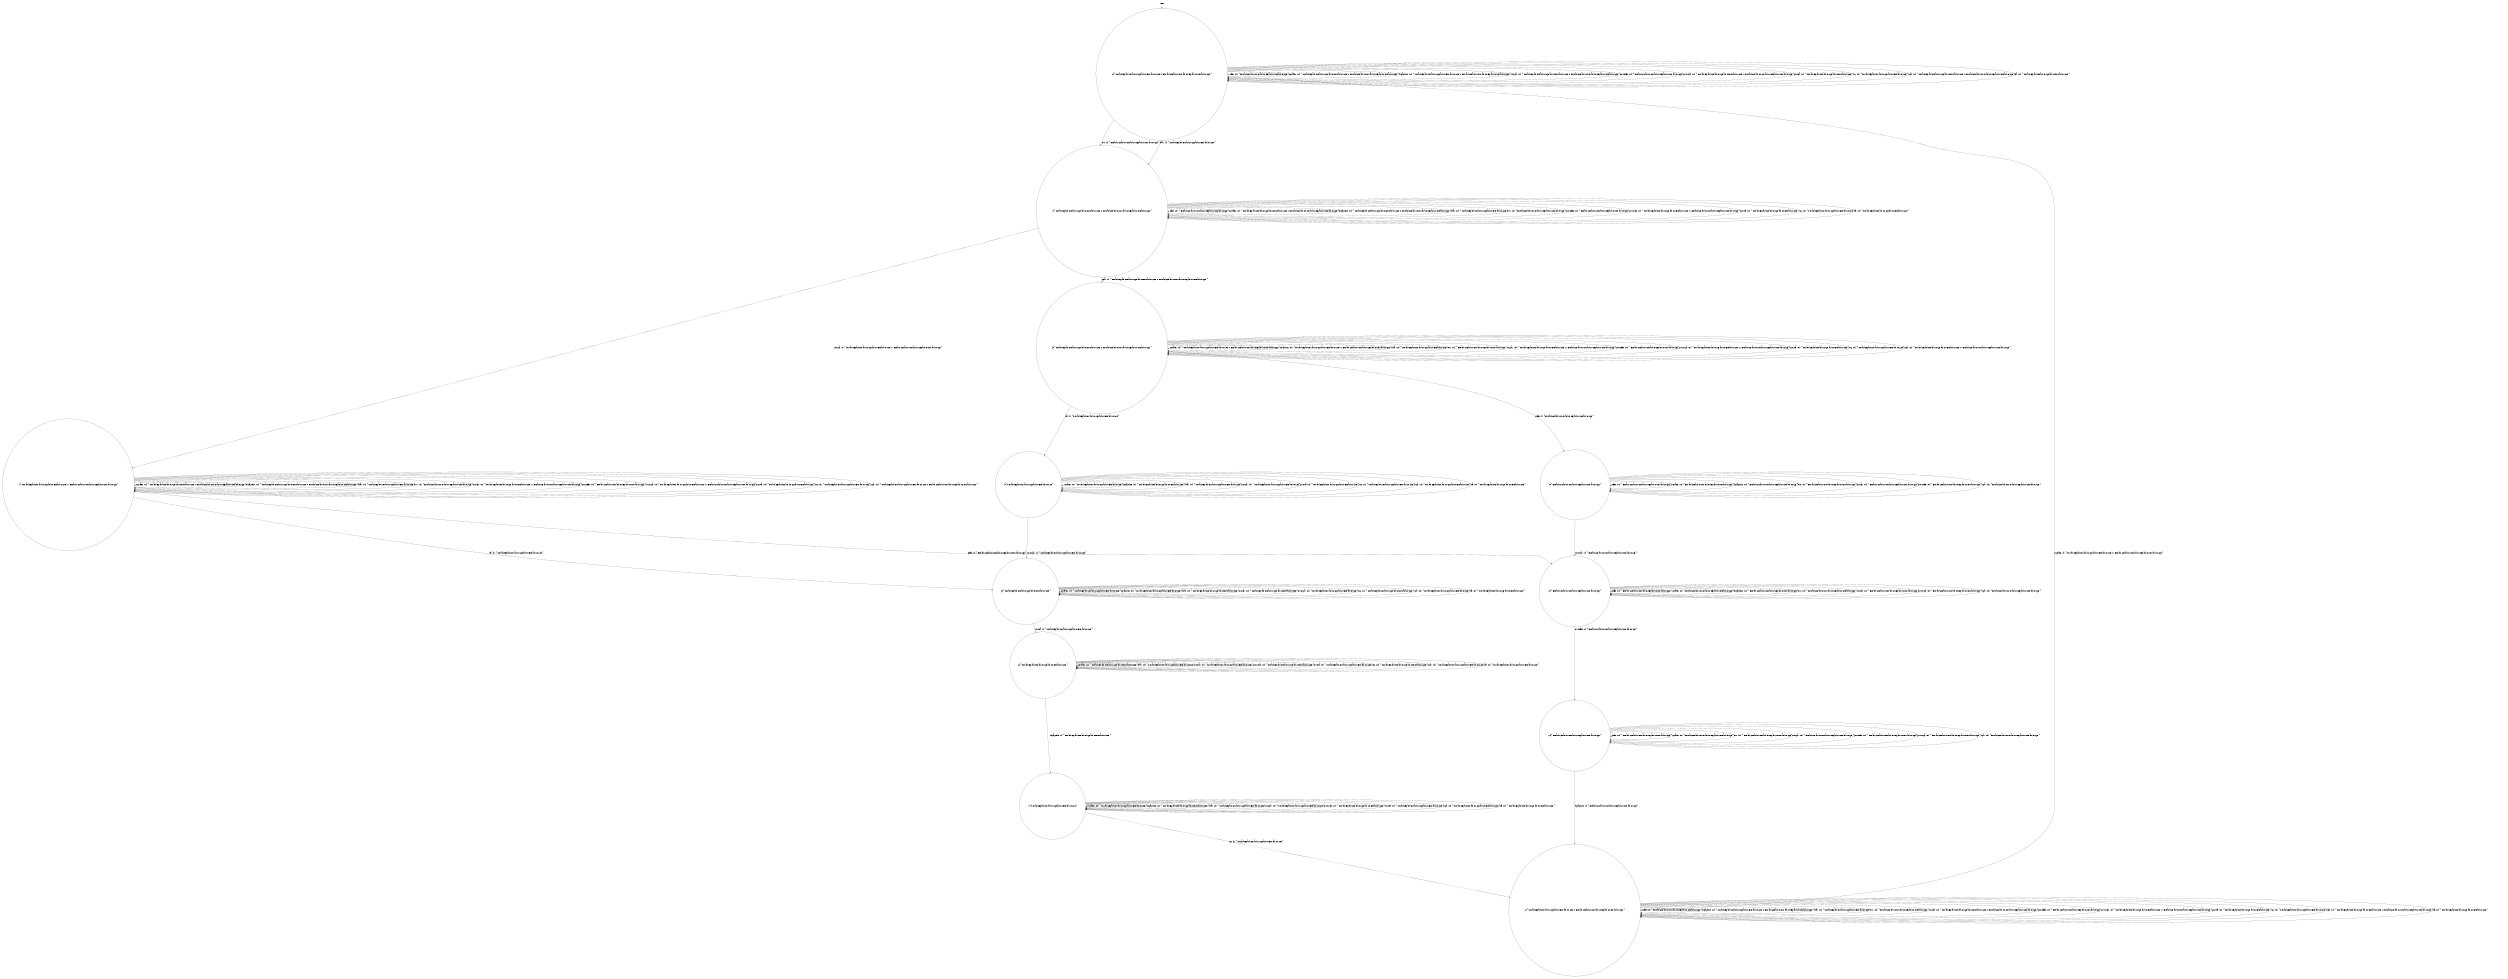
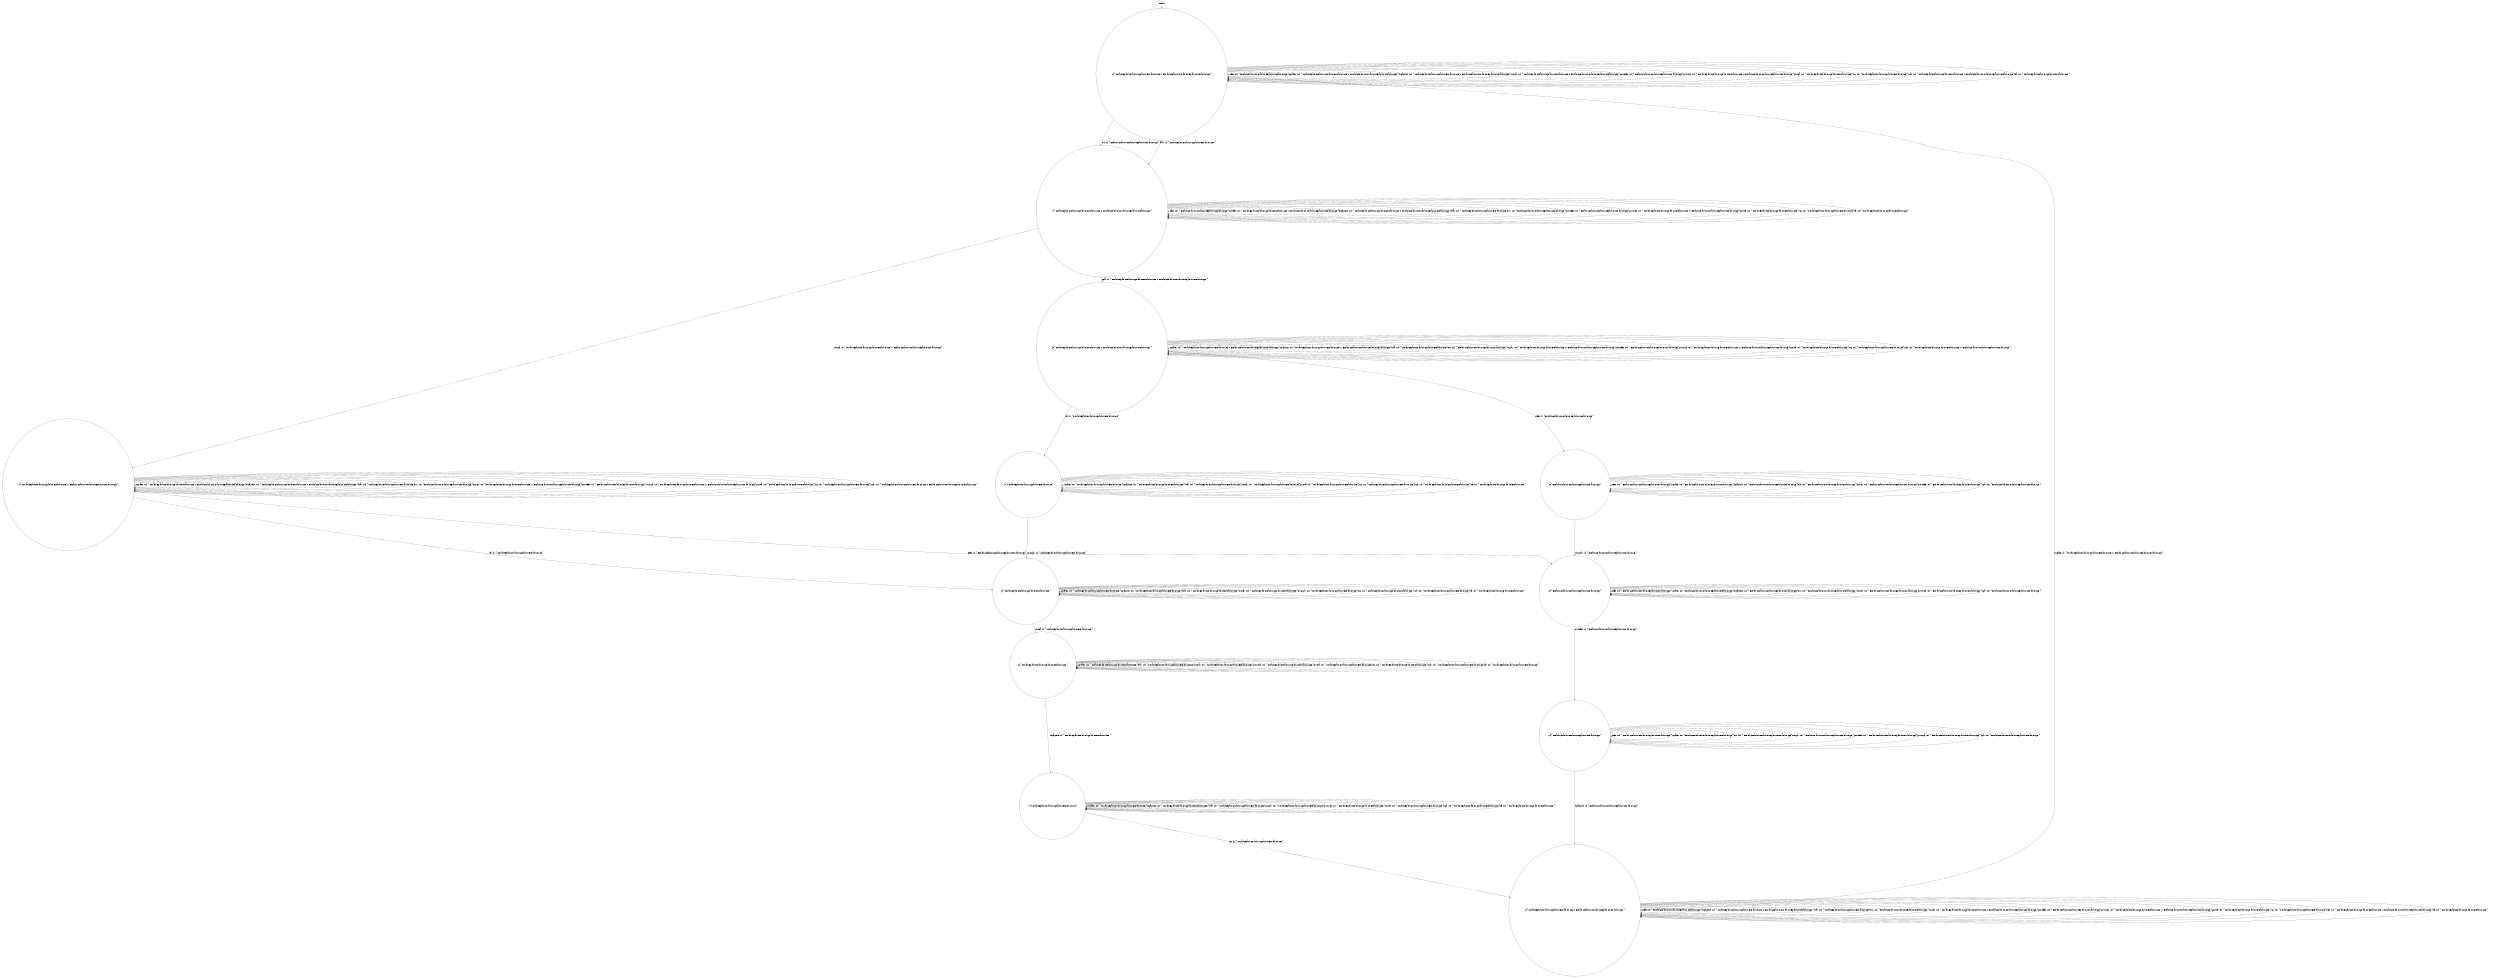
(1162, 4) -> (1162, 4)
